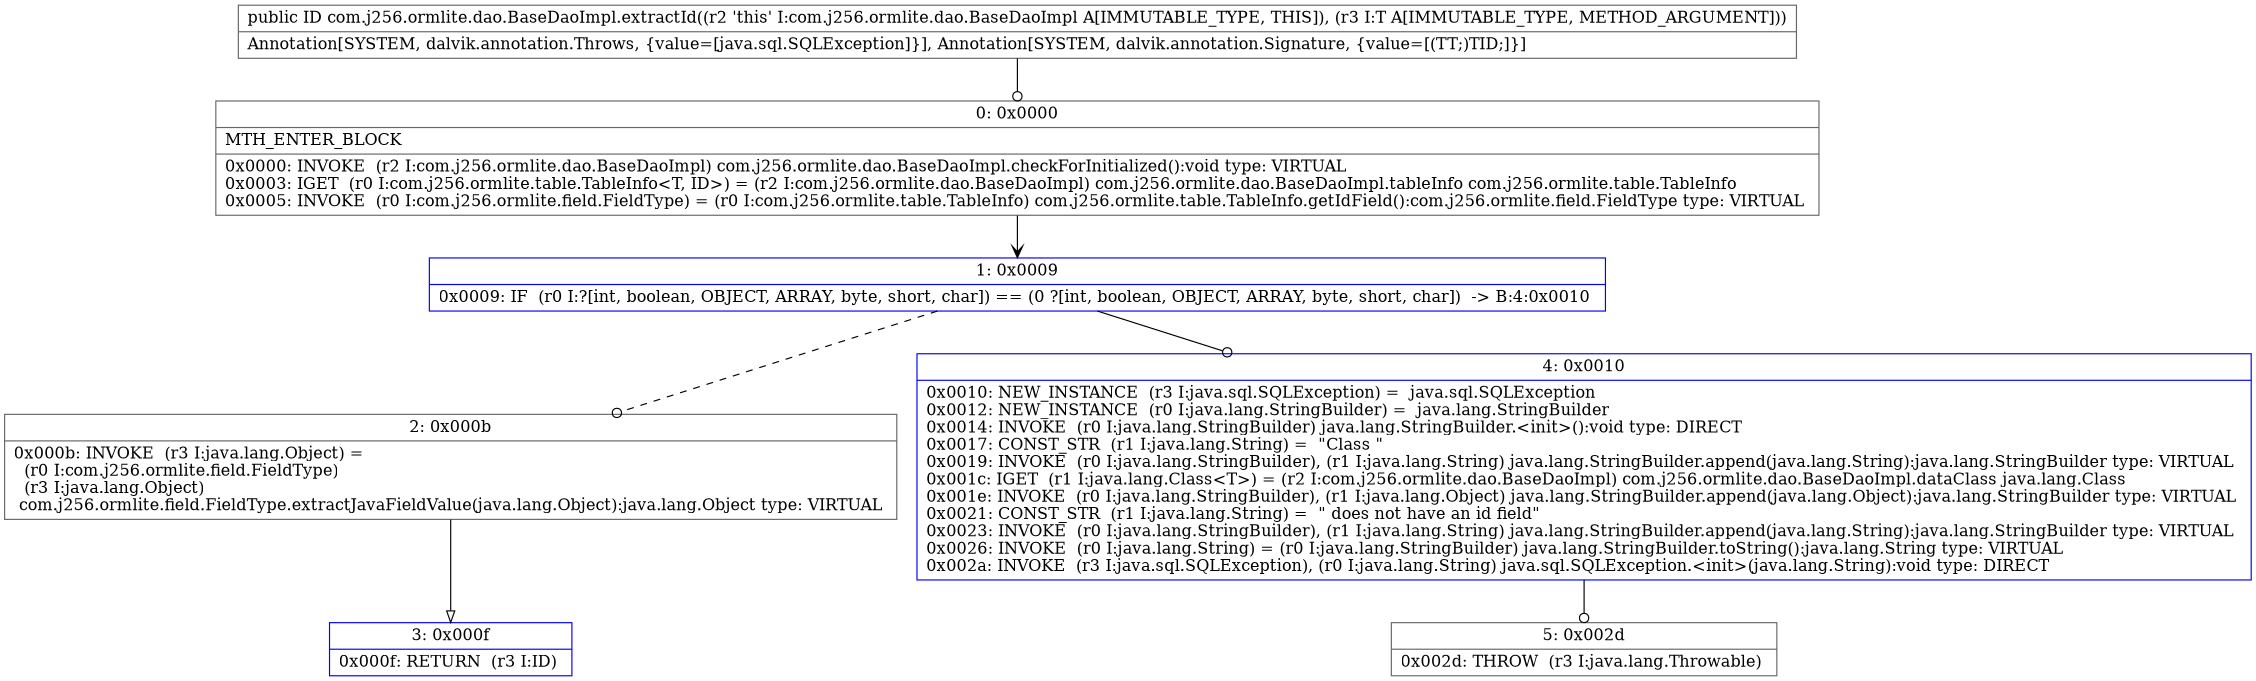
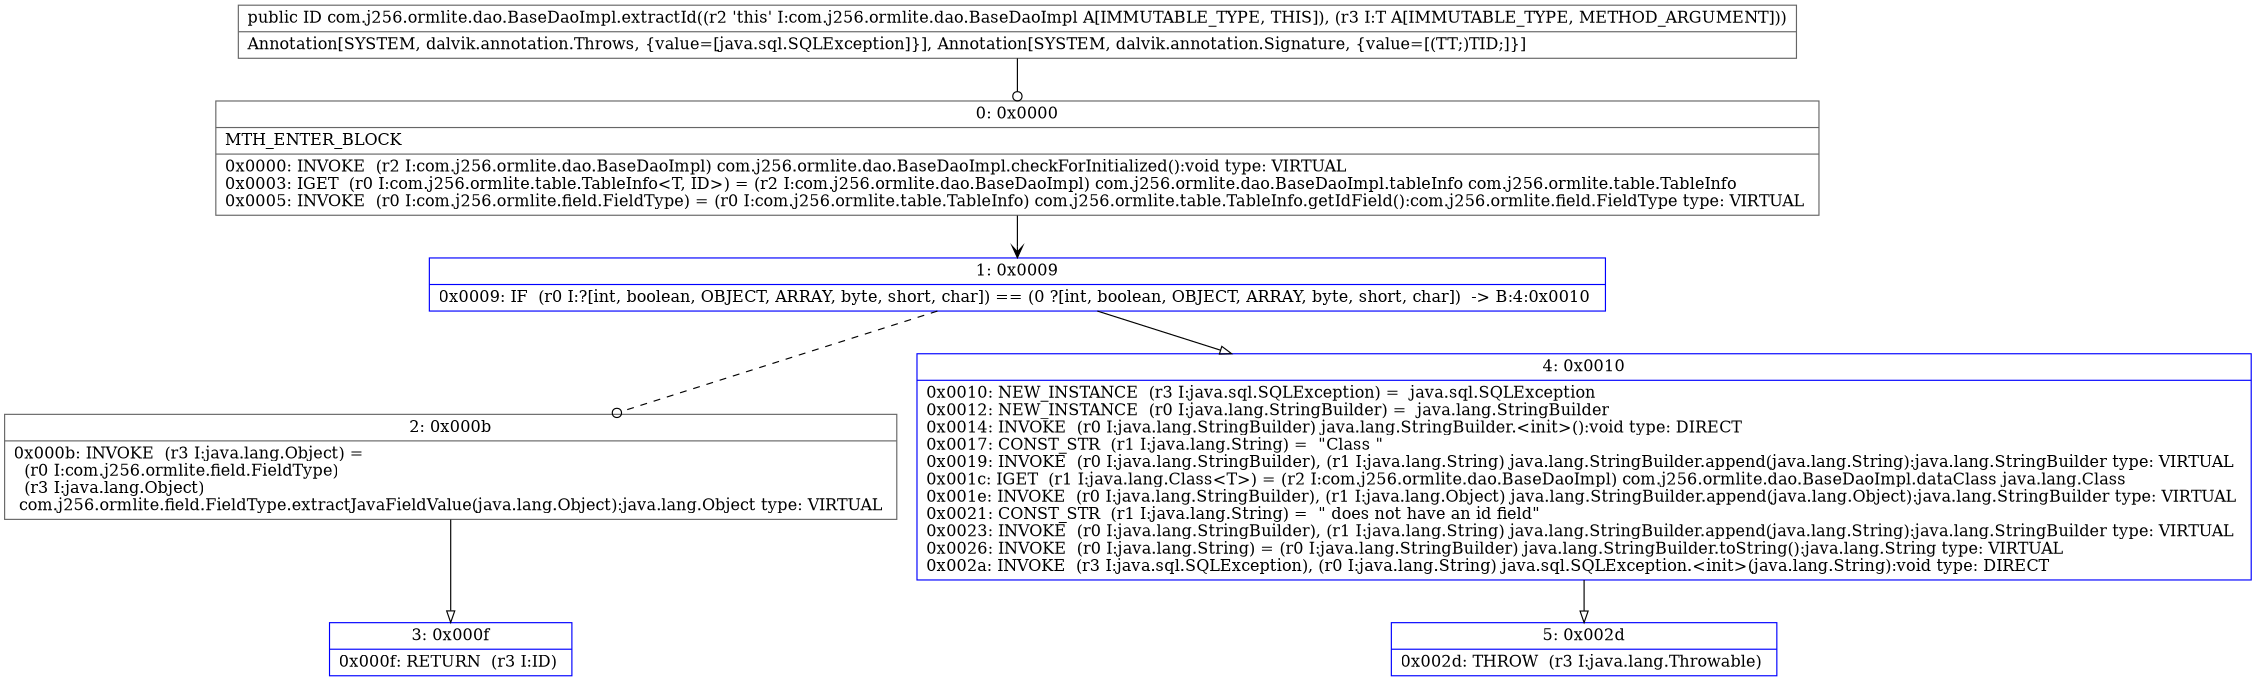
(1160, 331) -> (1159, 331)
(1584, 597) -> (1584, 595)
(1584, 649) -> (1584, 649)
